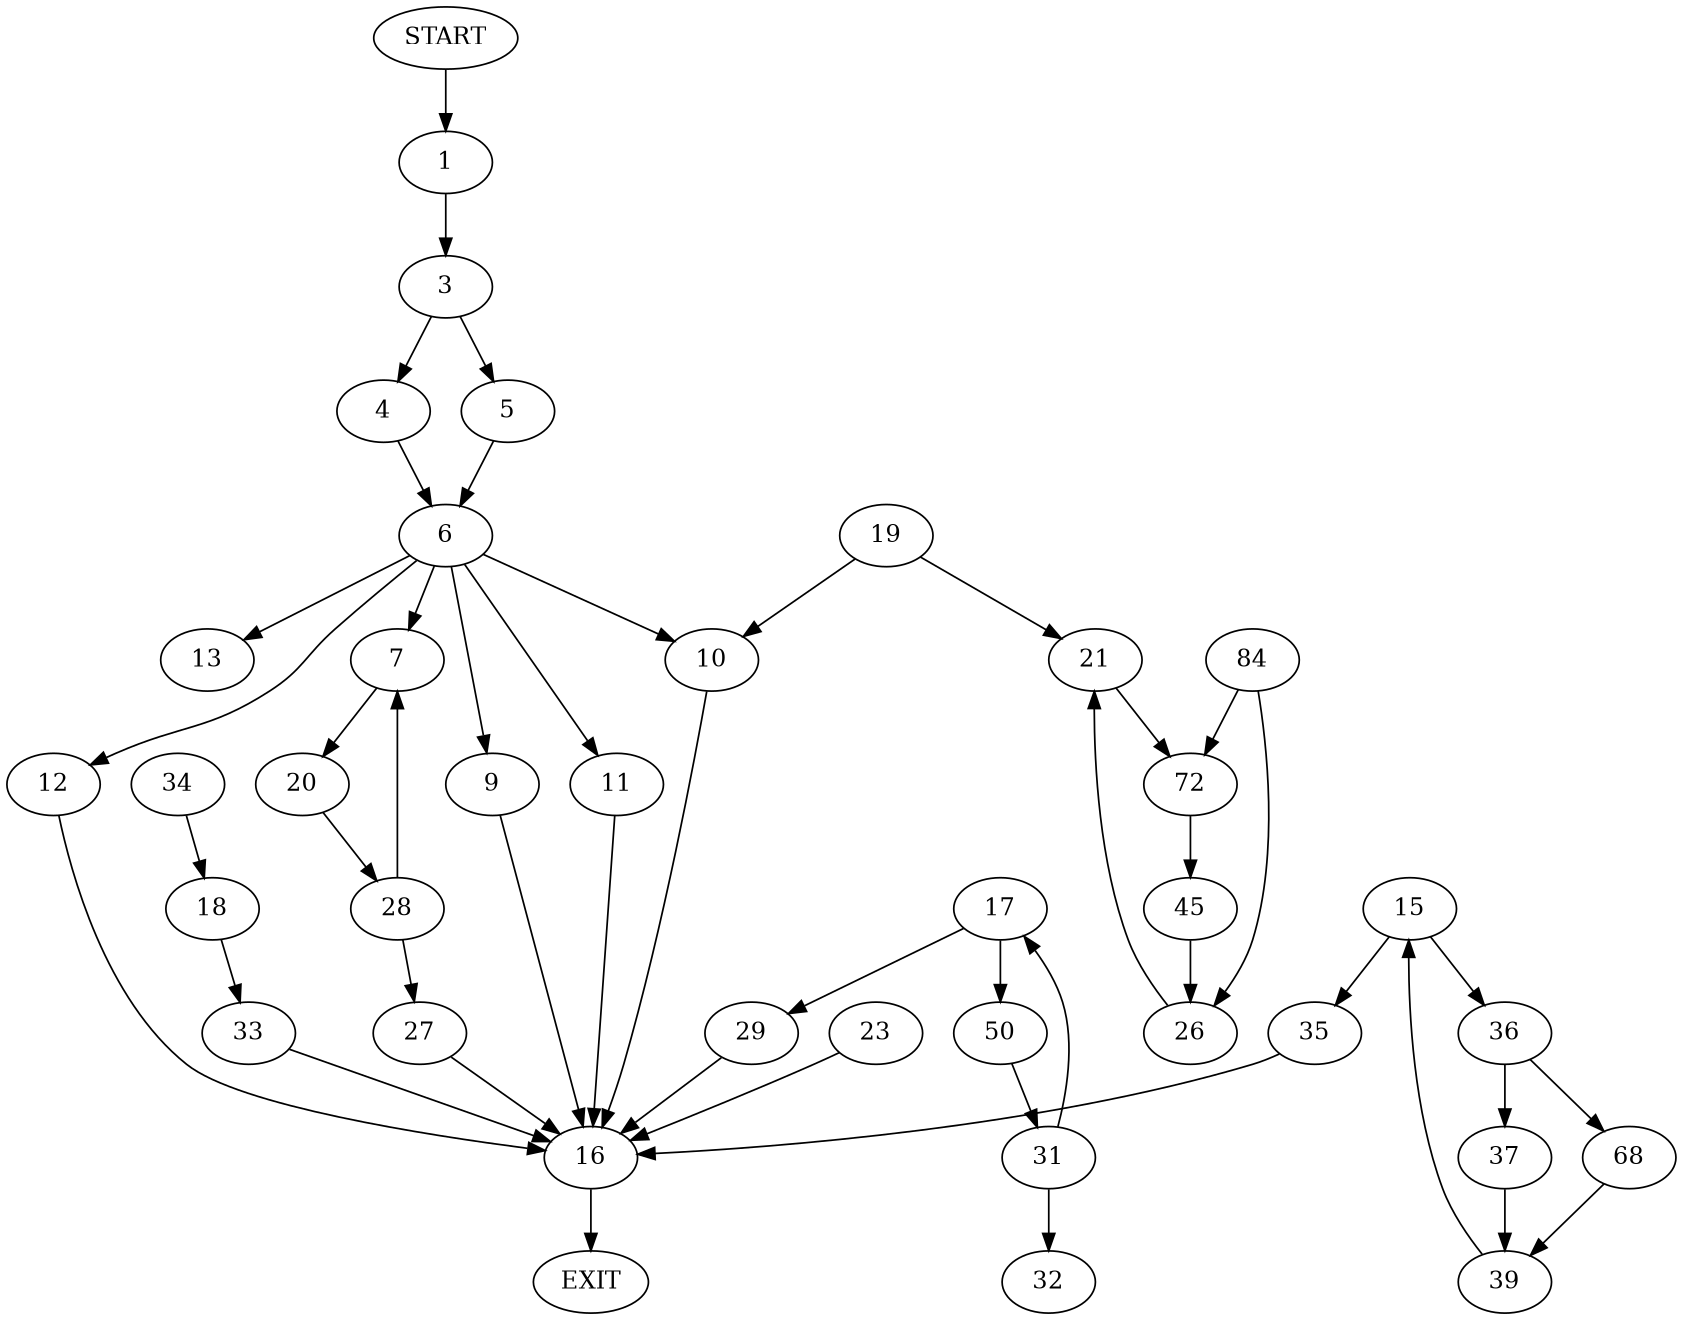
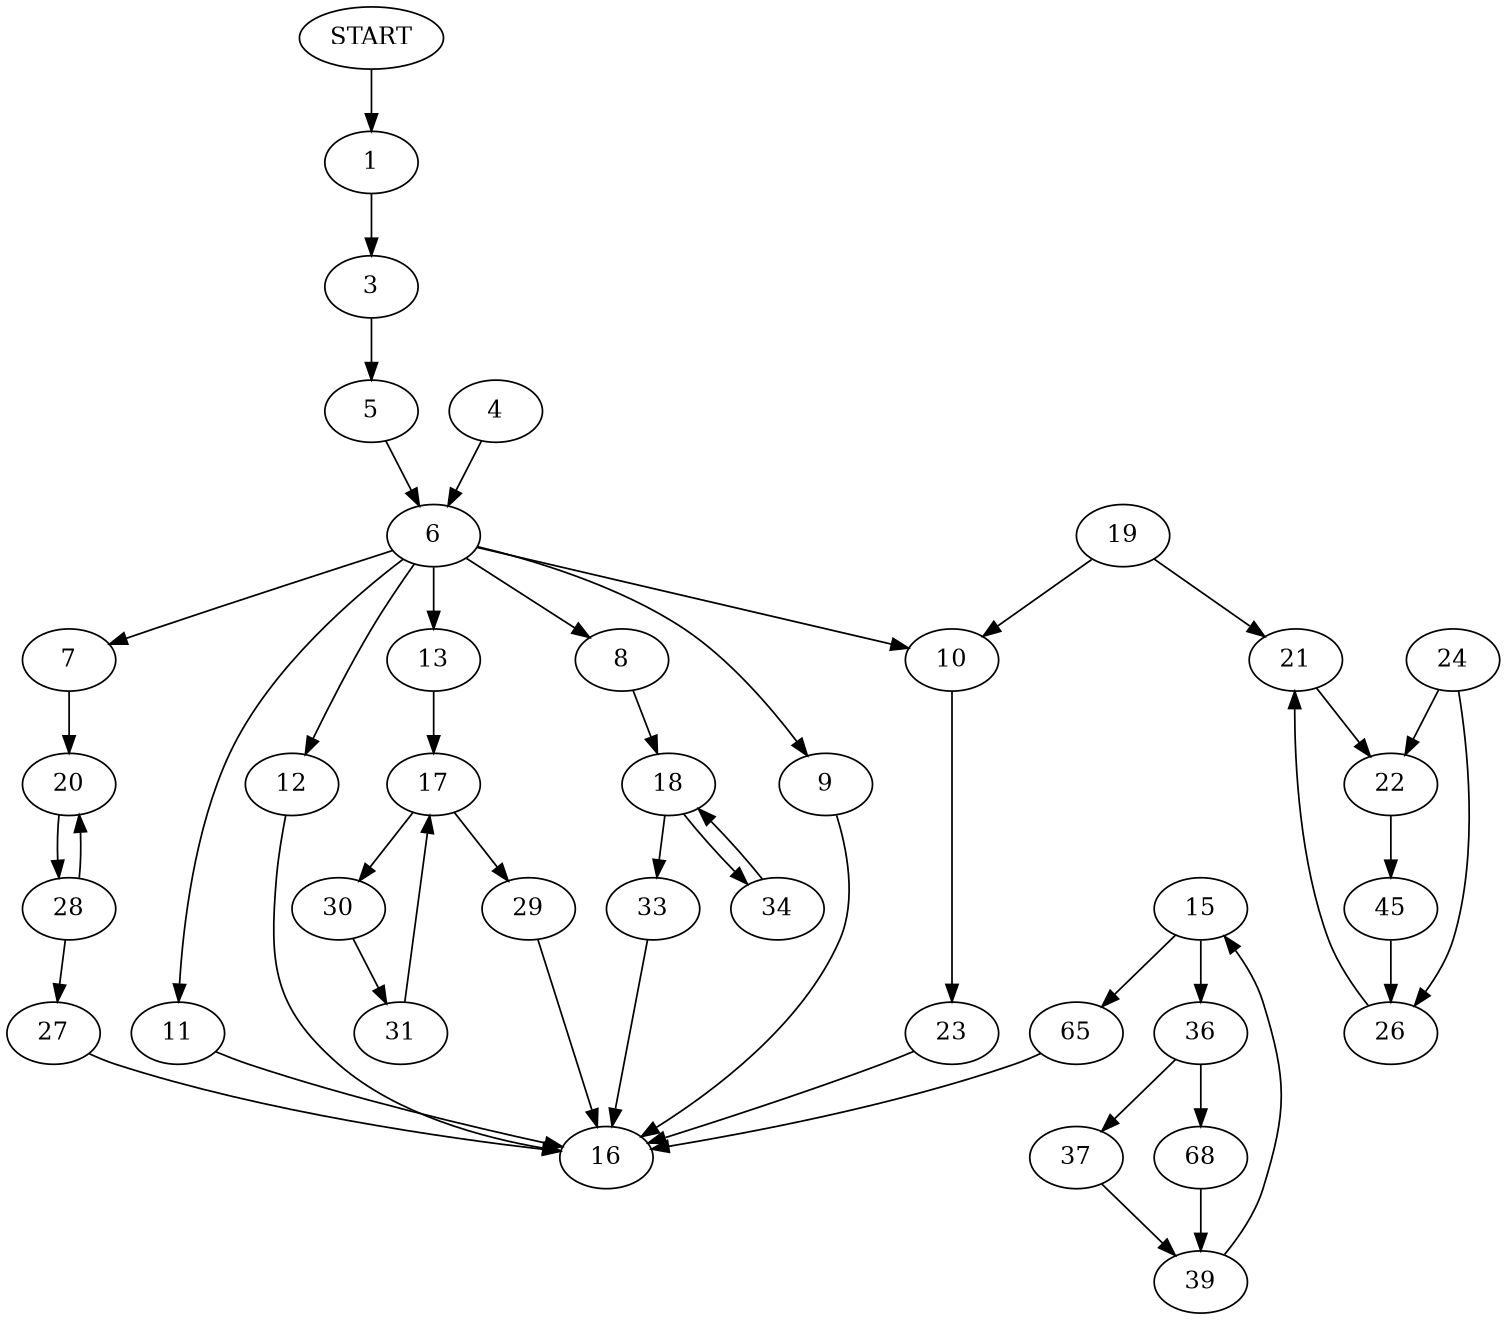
(419, 341) -> none
none -> (622, 660)
(1253, 660) -> (1453, 660)
none -> (434, 714)
(1190, 784) -> (1391, 784)
(397, 793) -> (81, 855)
none -> (709, 843)
(664, 903) -> (952, 838)
(1000, 1033) -> (339, 909)
(1315, 1033) -> (1076, 1033)
(591, 1282) -> none
(1049, 1282) -> none
